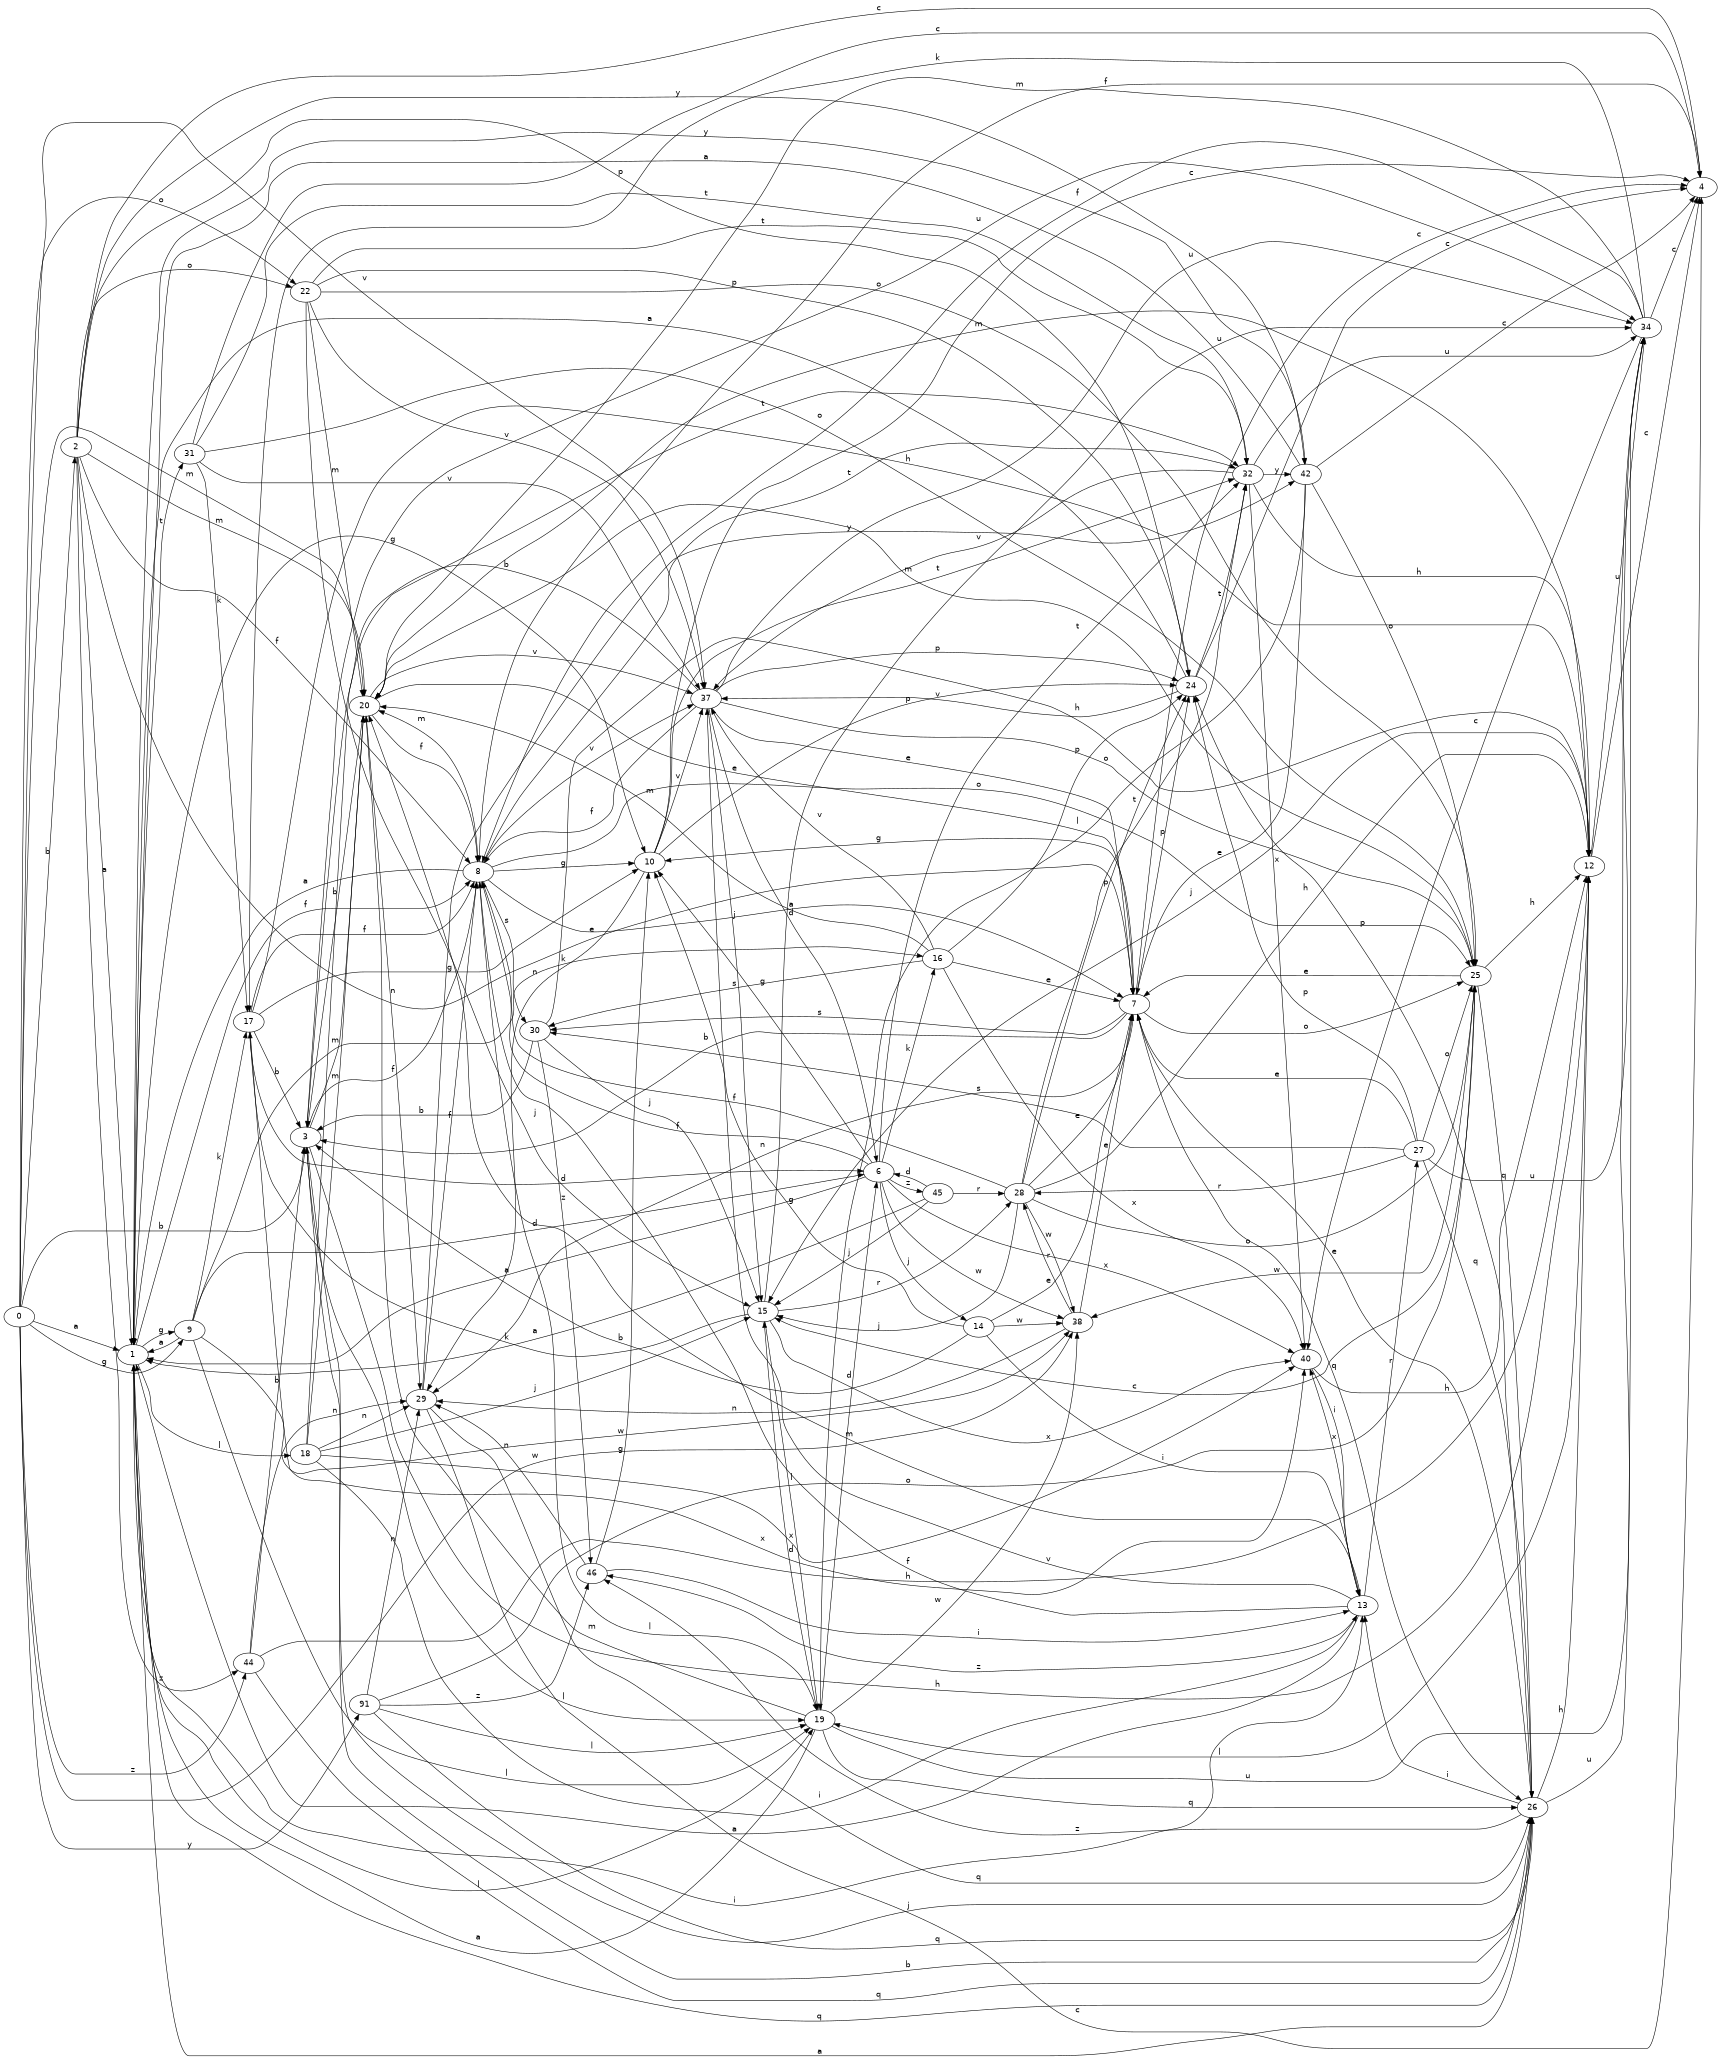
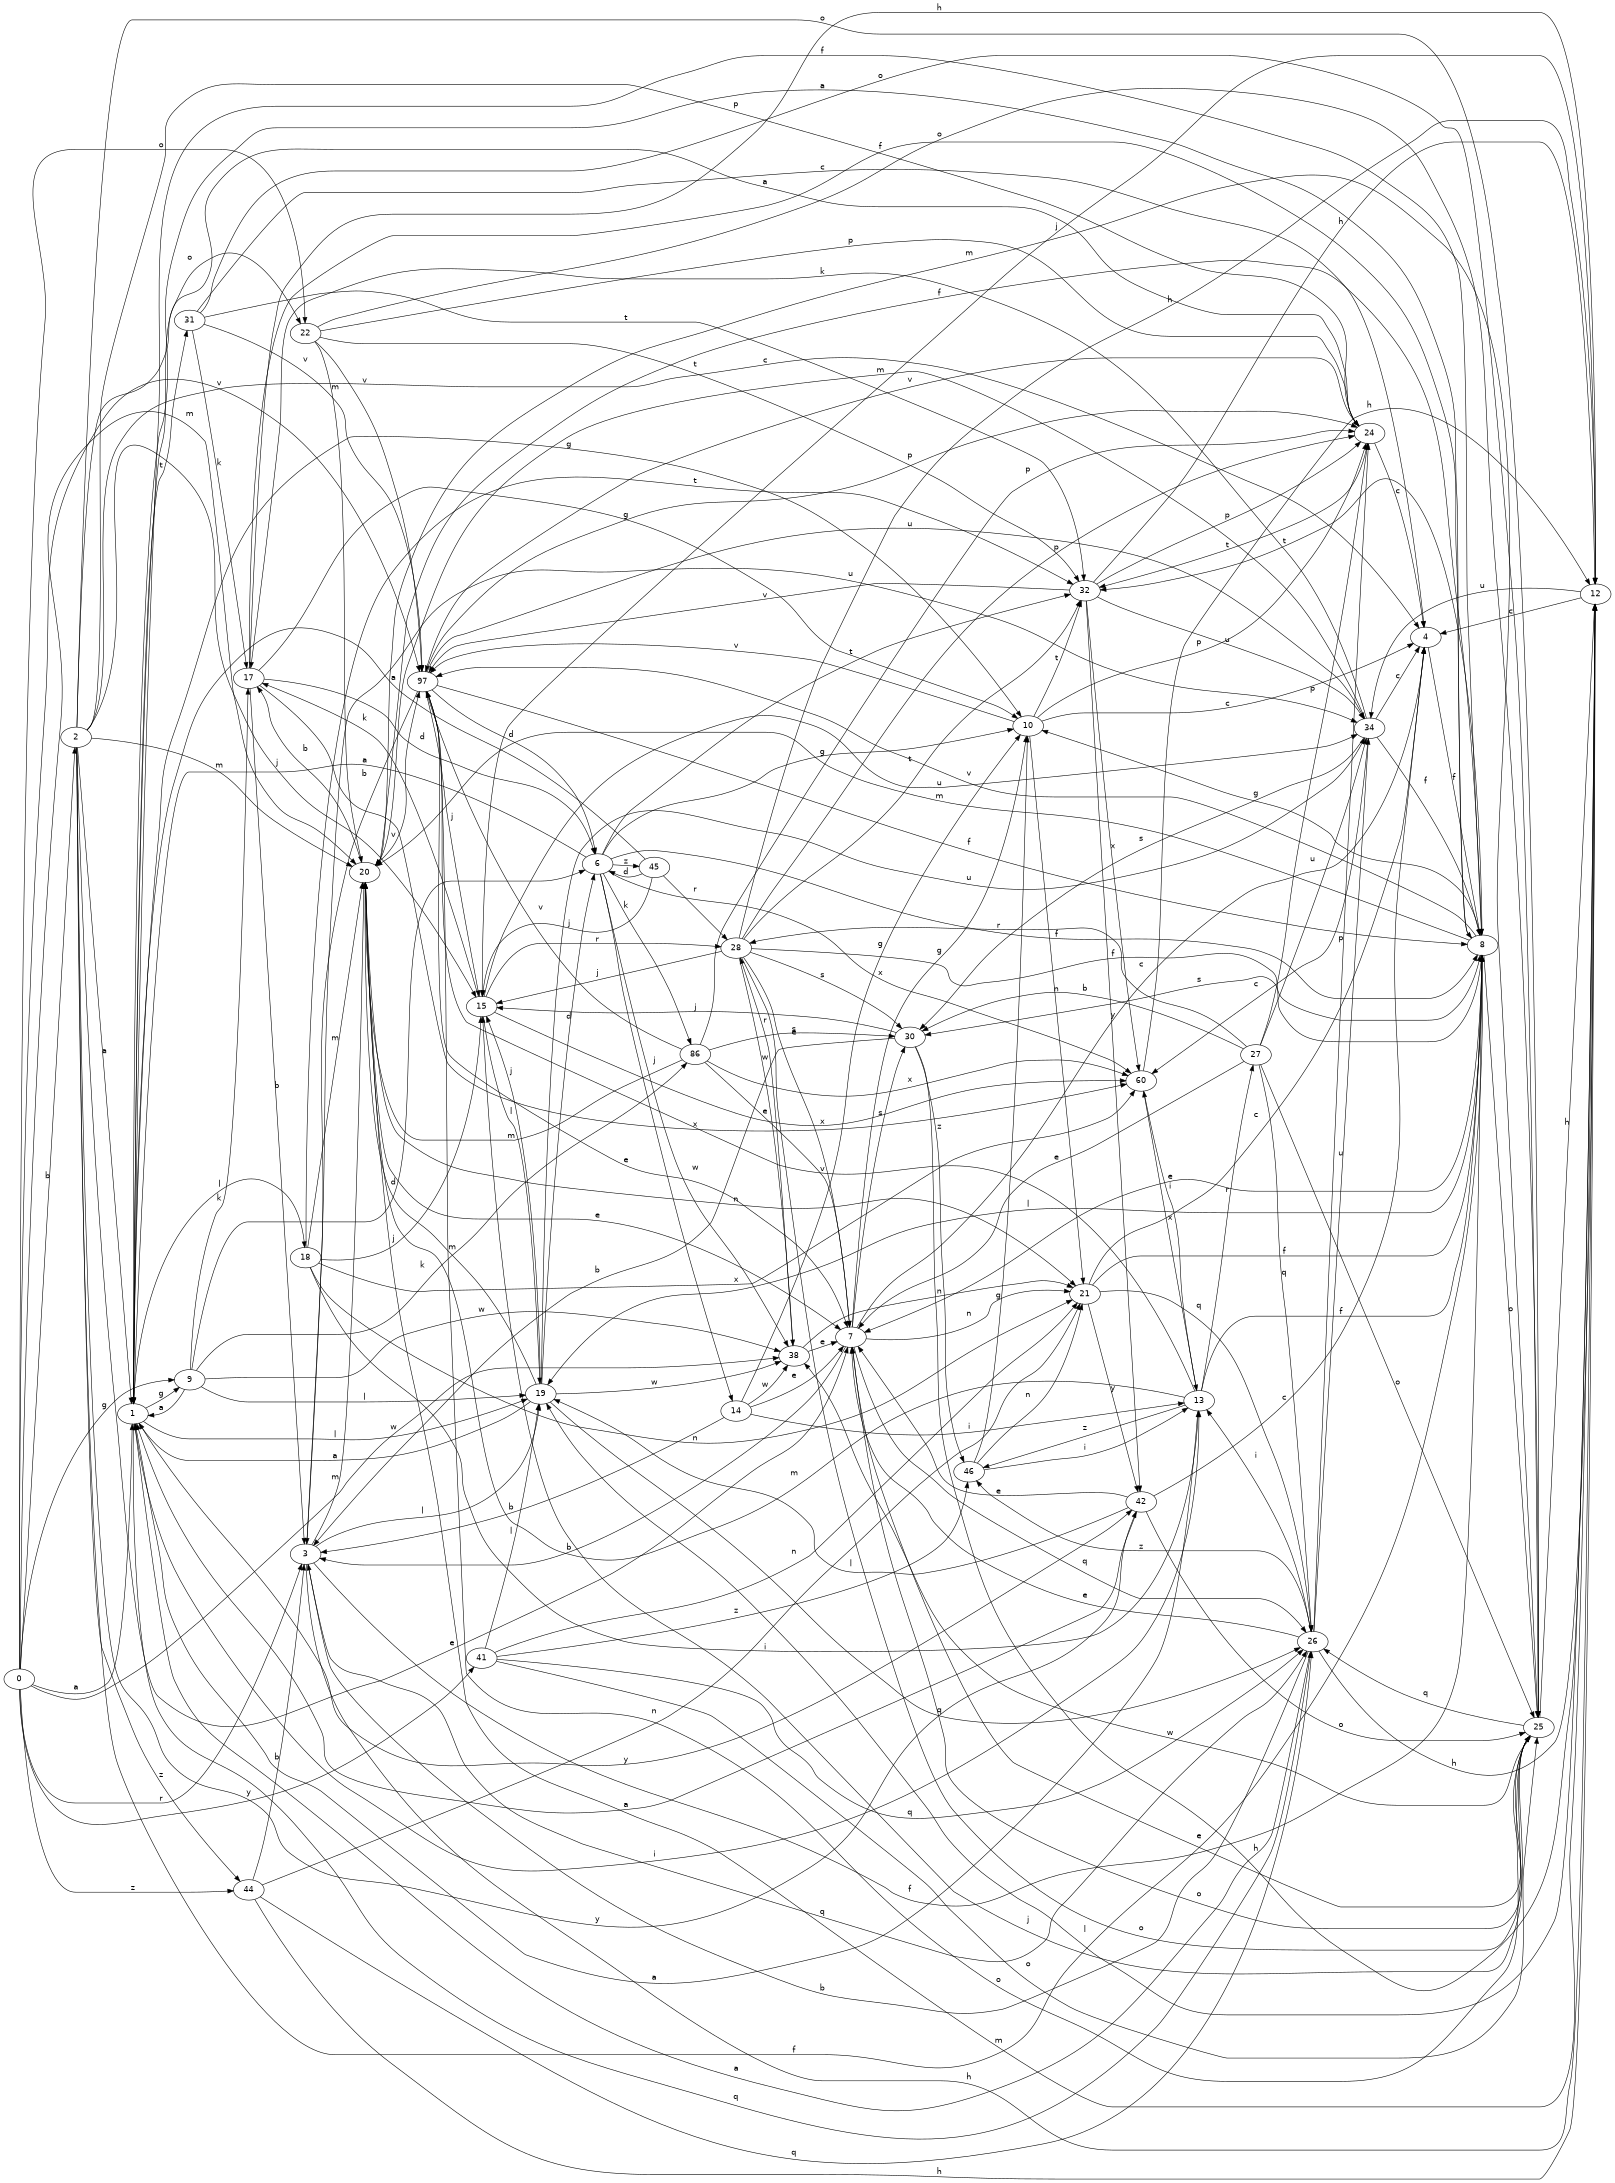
none -> (1265, 34)
(706, 699) -> (423, 682)
(1161, 855) -> (1229, 520)
none -> (1128, 856)
(406, 864) -> (215, 574)
(342, 868) -> (313, 775)
(791, 905) -> (1170, 1177)
(938, 959) -> (695, 1054)
none -> (827, 982)
(979, 1089) -> (1085, 989)
(161, 1227) -> (161, 1799)
(1306, 1359) -> (1141, 1081)
(1134, 1386) -> (1028, 1920)
(421, 1400) -> (1085, 1294)
(791, 1550) -> (511, 1071)
(365, 1705) -> (482, 1658)
(908, 1906) -> (823, 1912)
